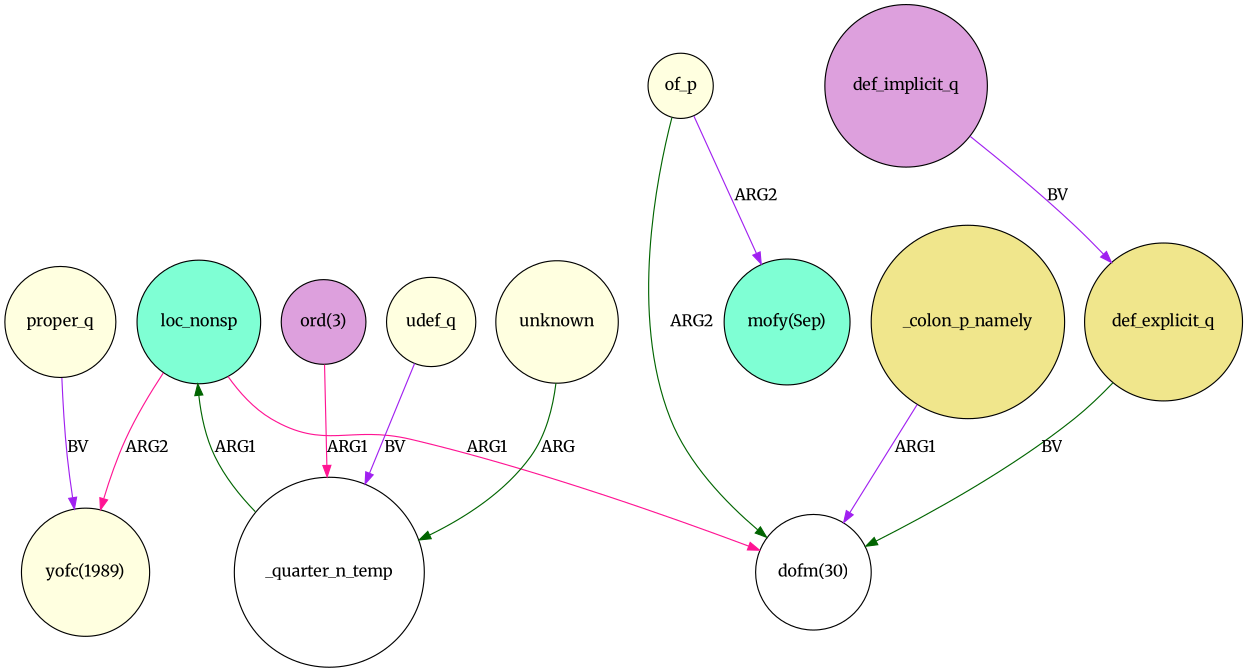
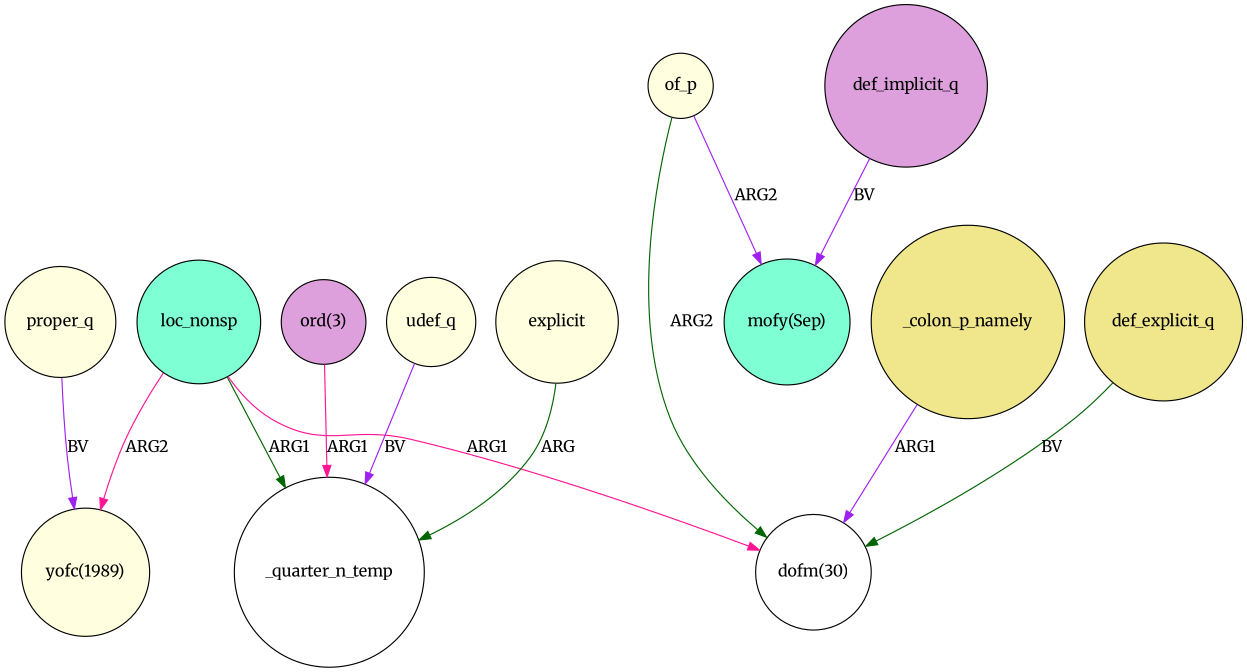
(1039, 193) -> (845, 207)
(557, 322) -> (557, 322)
(216, 459) -> (254, 427)
